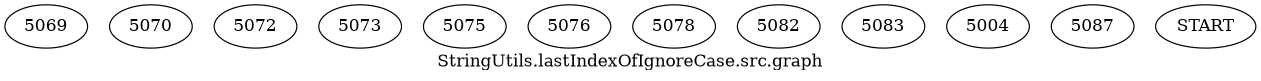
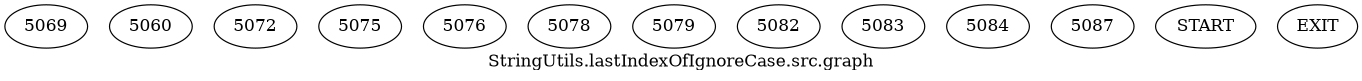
(151, 26) -> (151, 26)
(360, 26) -> none
none -> (674, 26)
(988, 26) -> (988, 26)
none -> (1318, 26)
